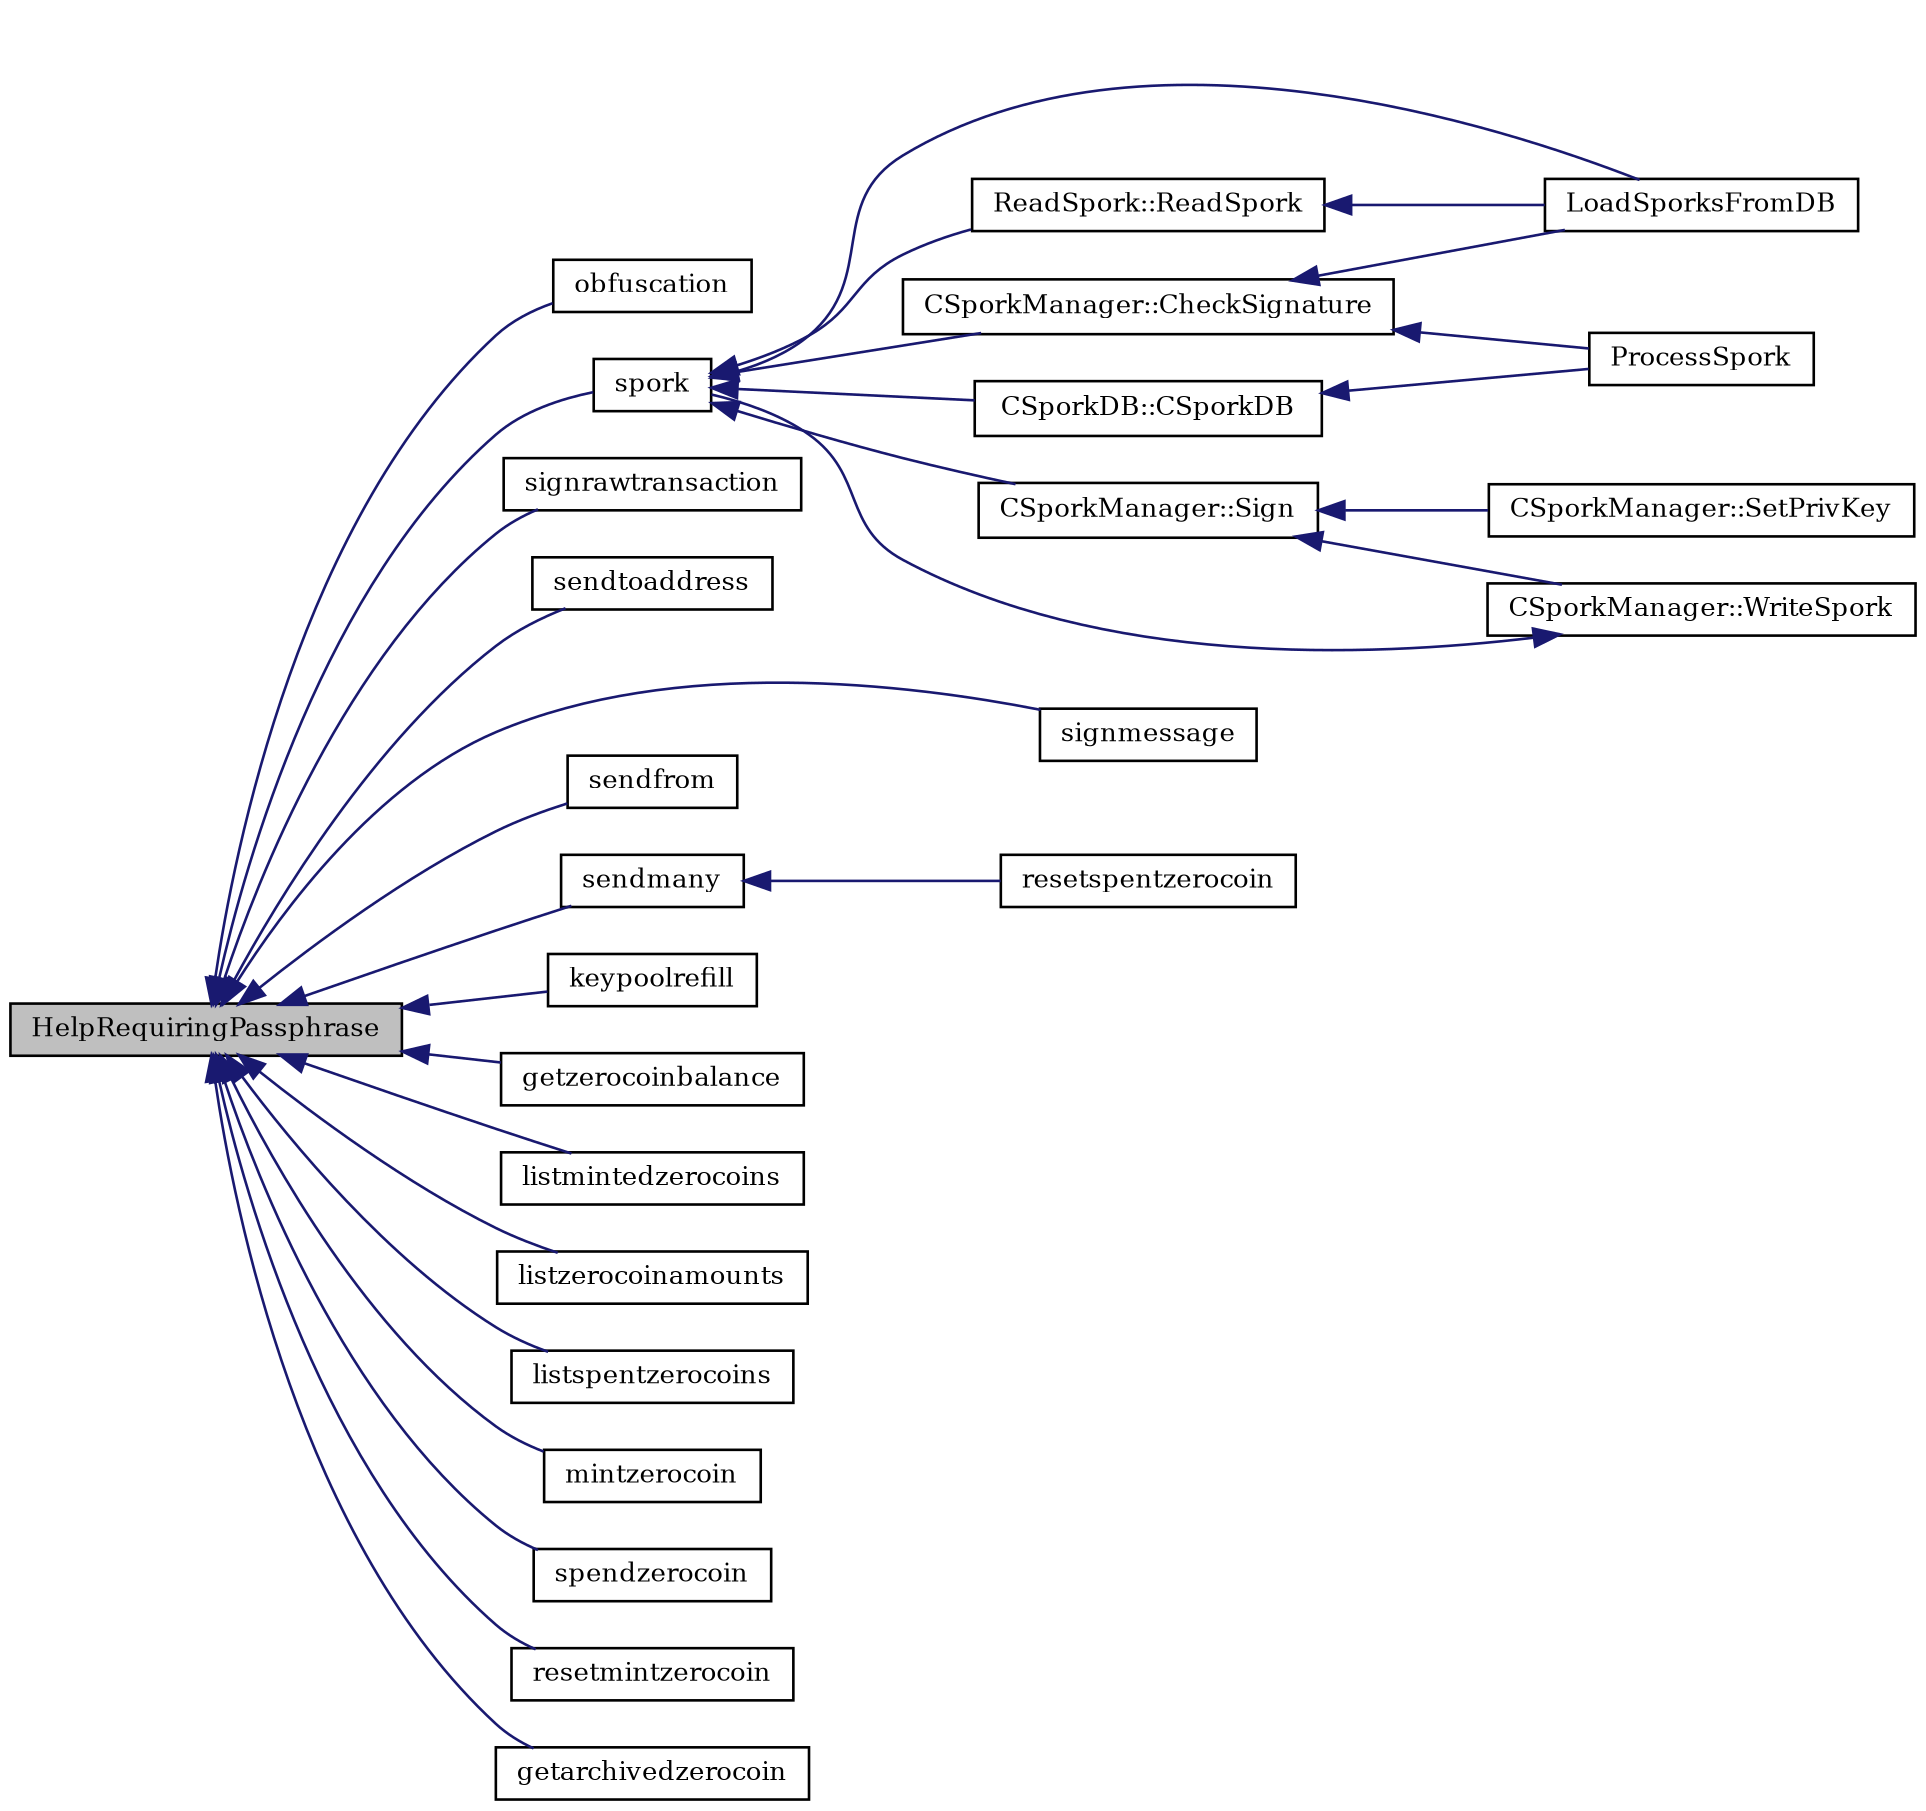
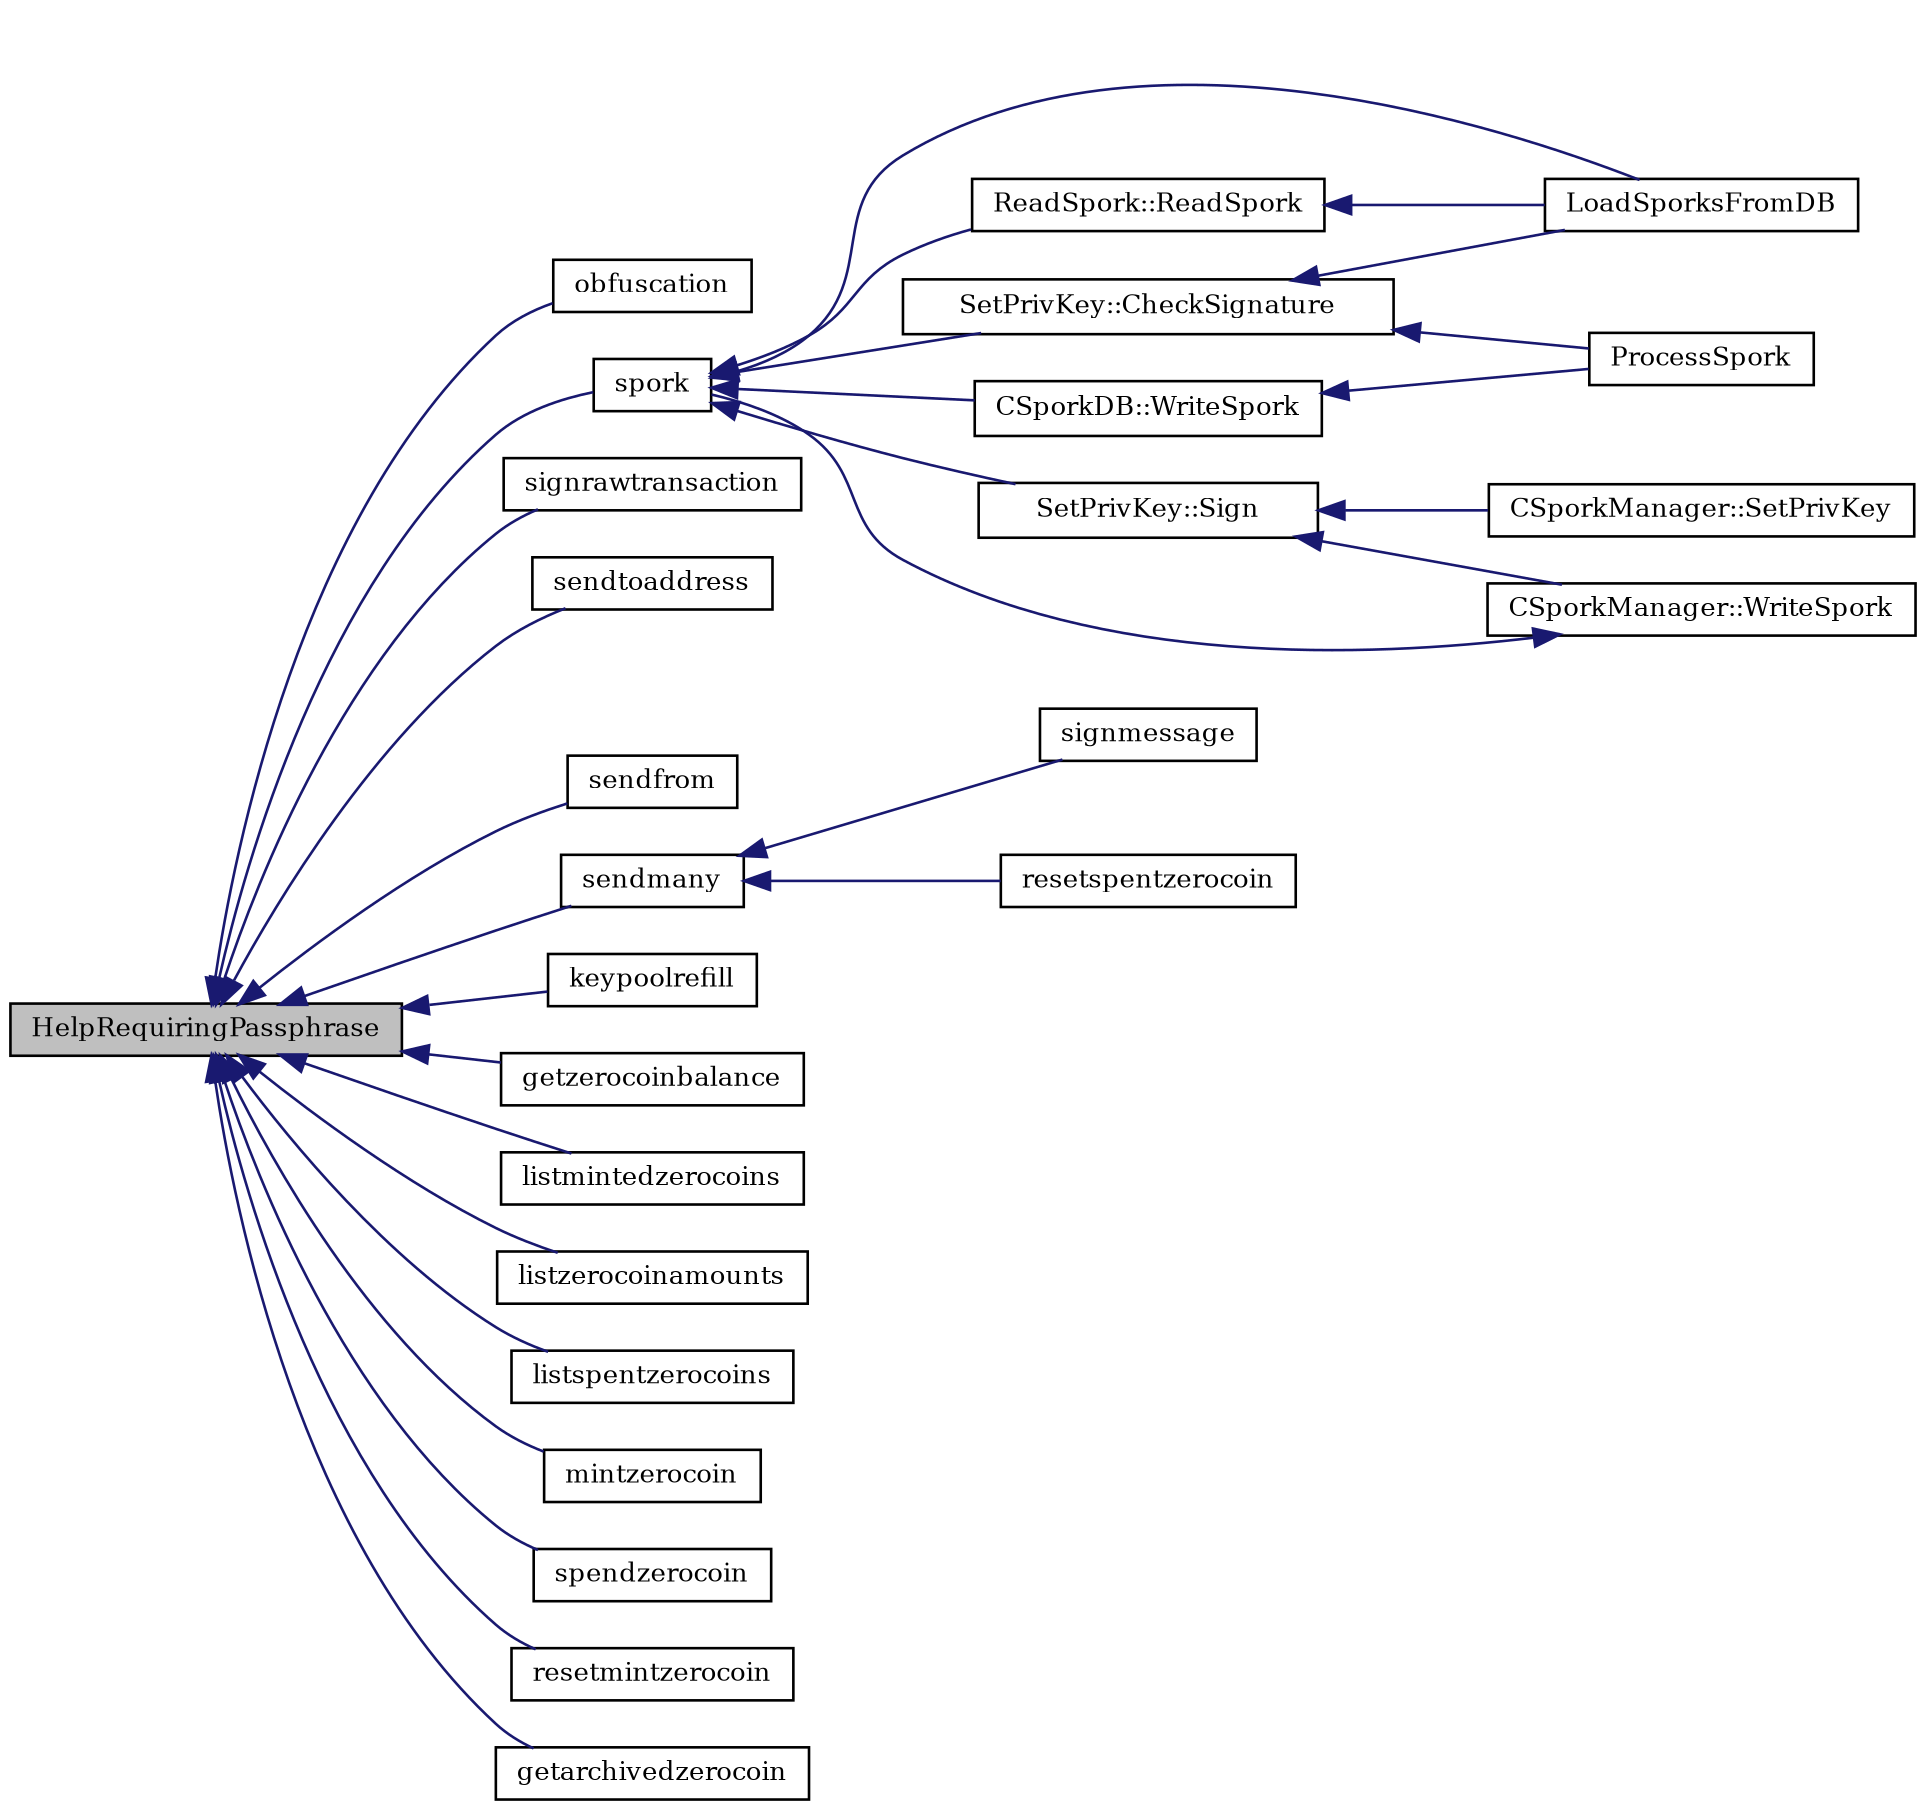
(1148, 307) -> (1148, 307)
(1148, 409) -> (1148, 409)
(1148, 510) -> (1148, 510)
(585, 704) -> (914, 804)
